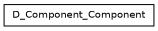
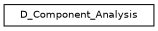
(79, 15) -> (79, 15)
